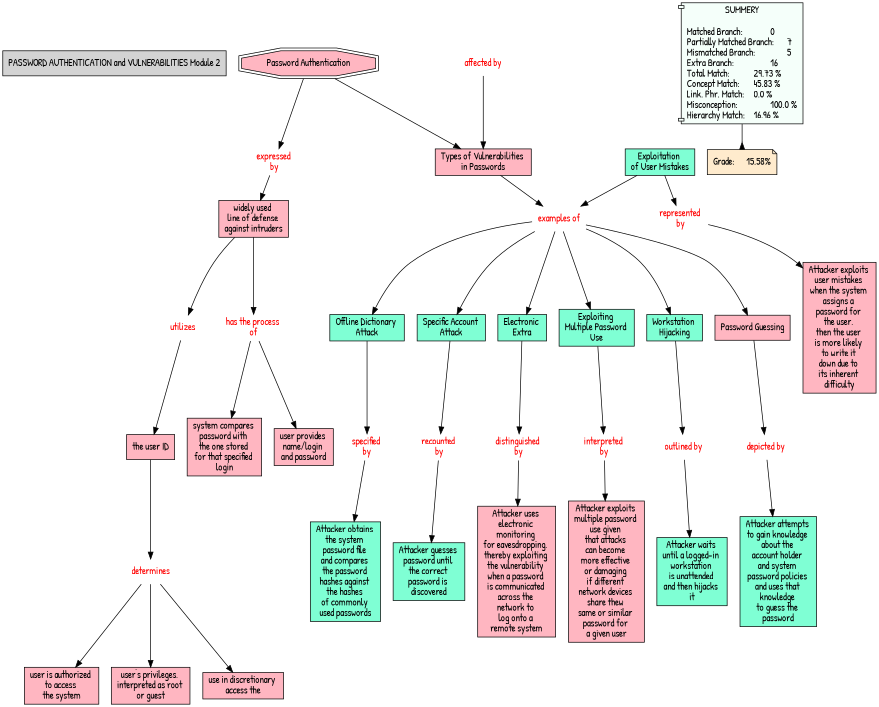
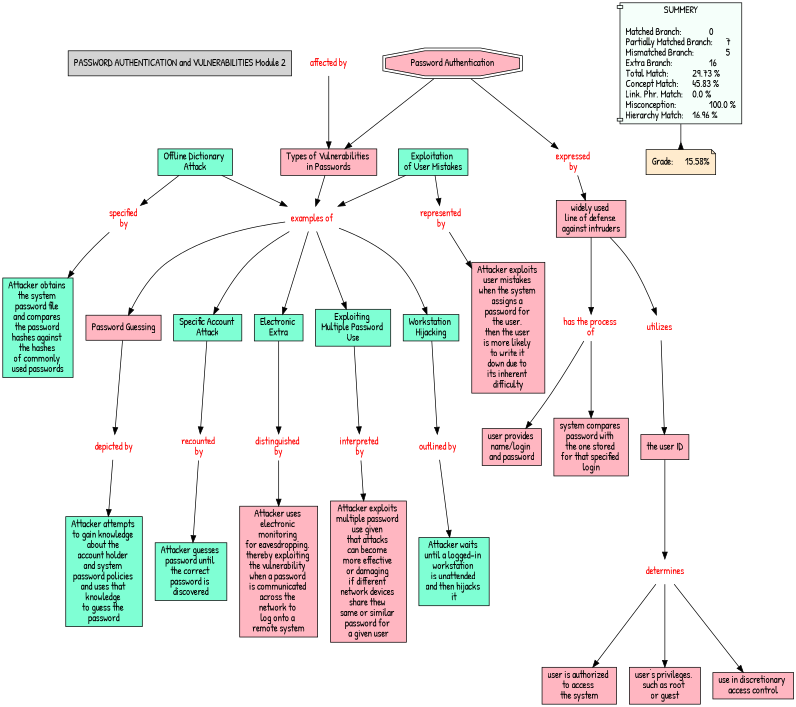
(442, 245) -> (251, 189)
(151, 686) -> (665, 686)
(243, 686) -> (753, 686)
